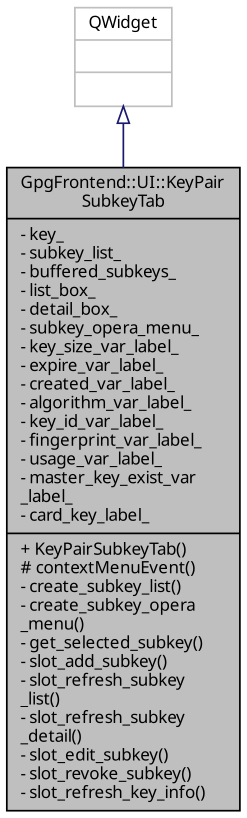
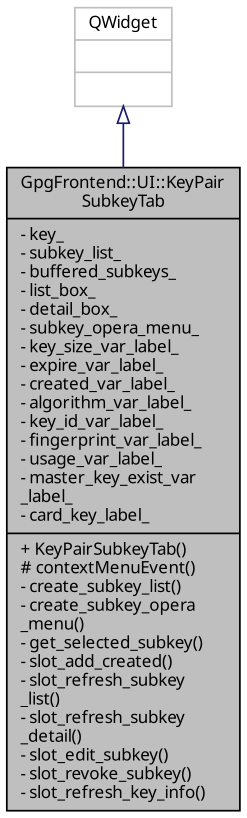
(94, 662) -> (97, 662)
